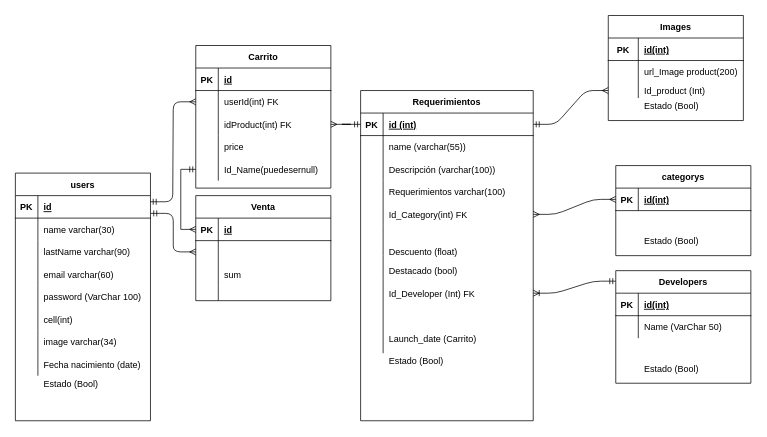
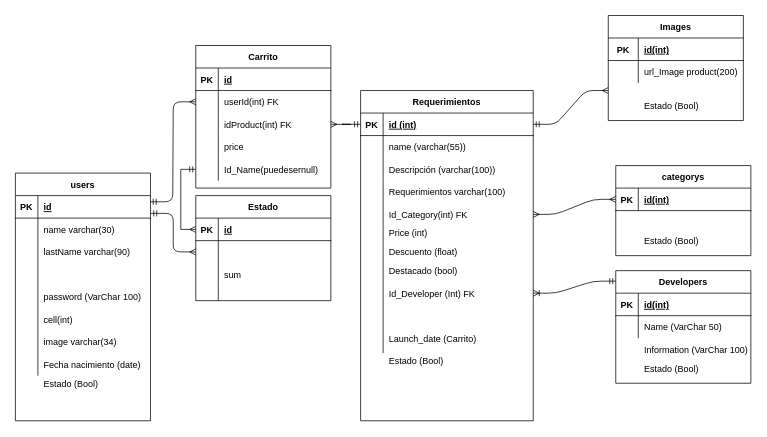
(690, 90) -> none
(263, 207) -> (263, 207)
none -> (458, 233)
(94, 274) -> none
none -> (694, 349)
